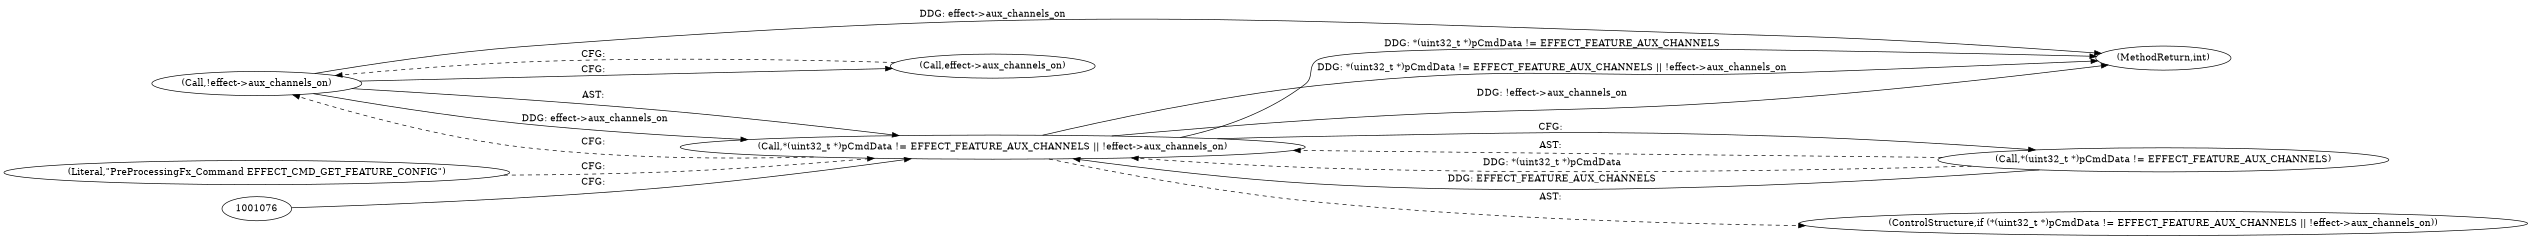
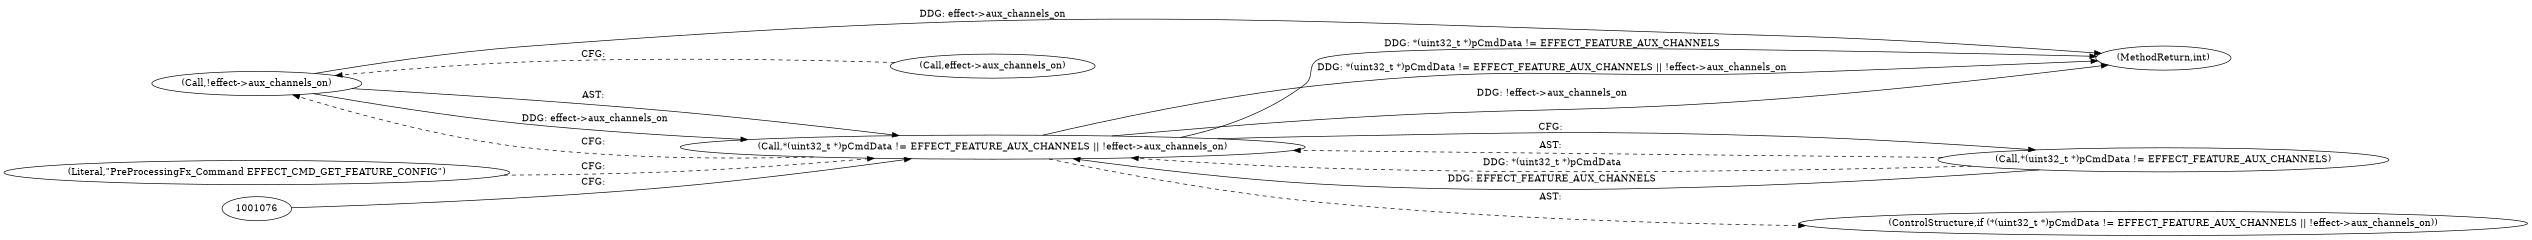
(623, 75) -> none
